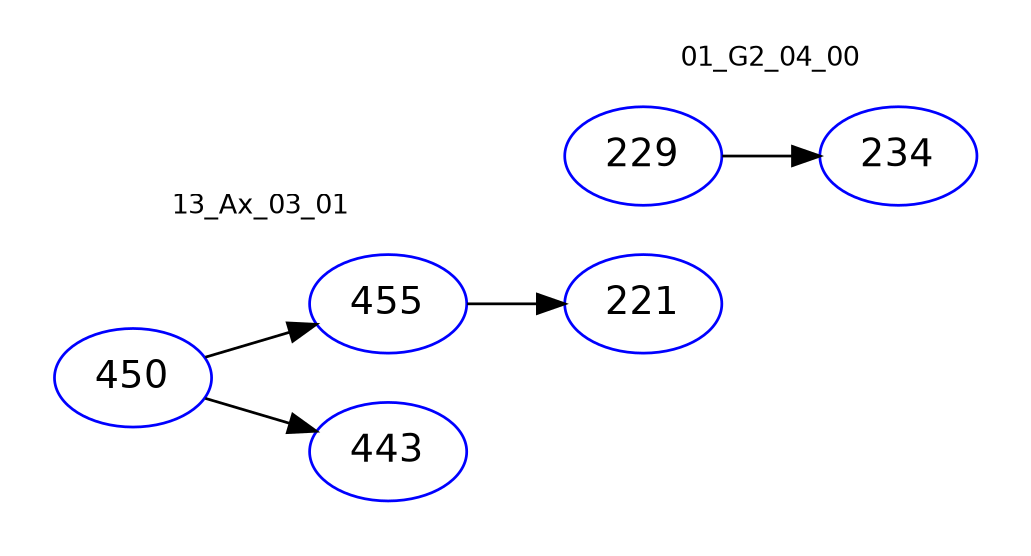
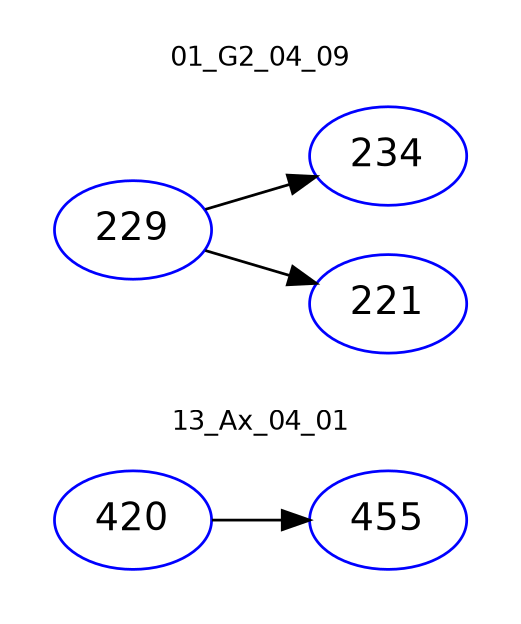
(771, 59) -> (261, 59)
(261, 207) -> (261, 423)
(506, 304) -> (247, 263)
(133, 378) -> (133, 520)
(388, 452) -> none
